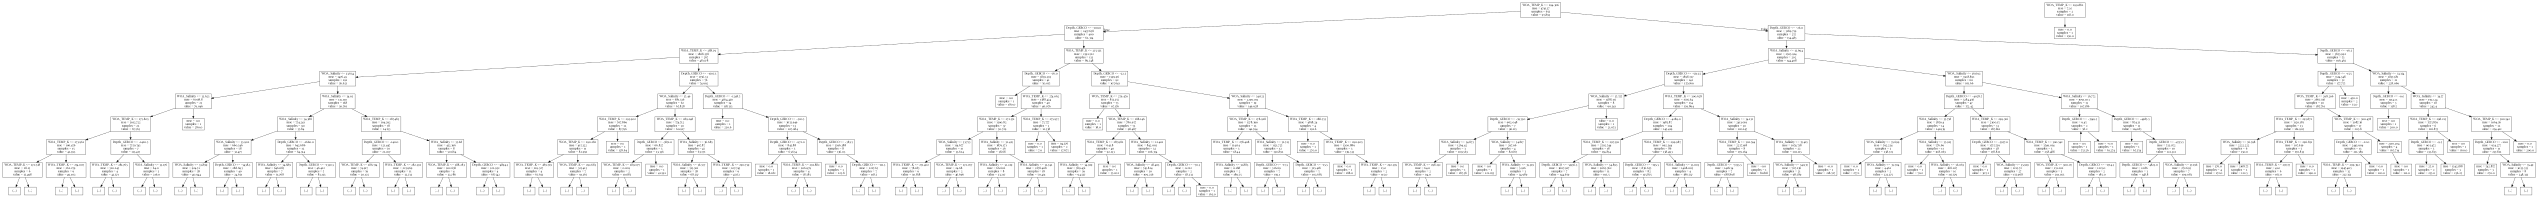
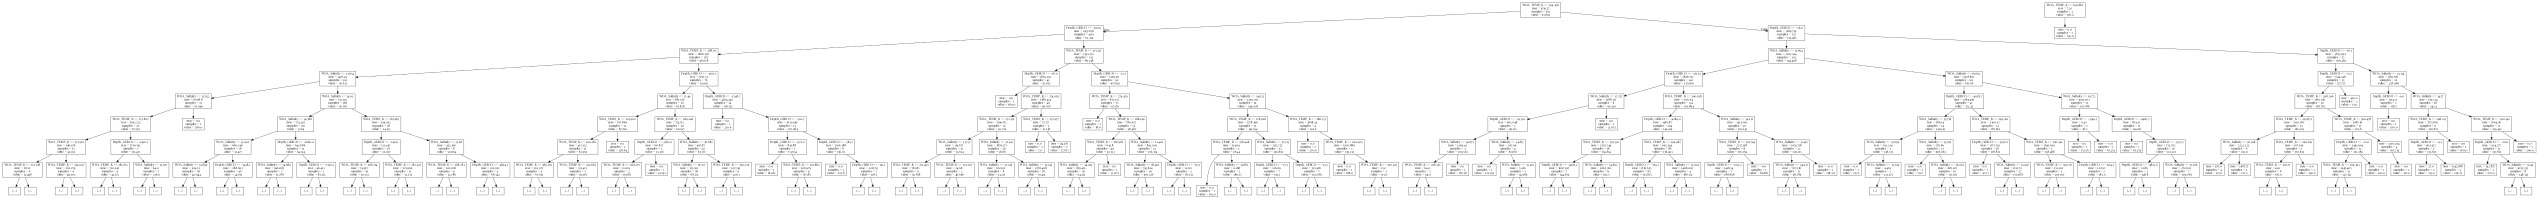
(1606, 124) -> (1606, 124)
(2081, 138) -> (2078, 135)
(1195, 180) -> (1210, 167)
